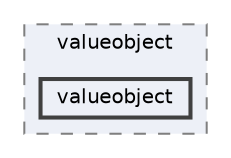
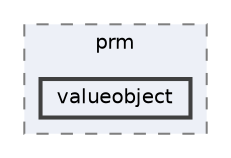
(116, 44) -> (116, 44)
